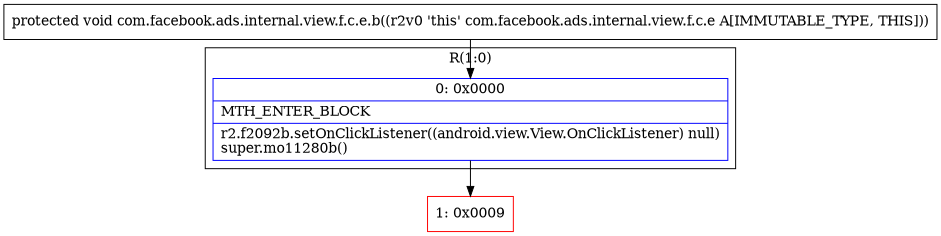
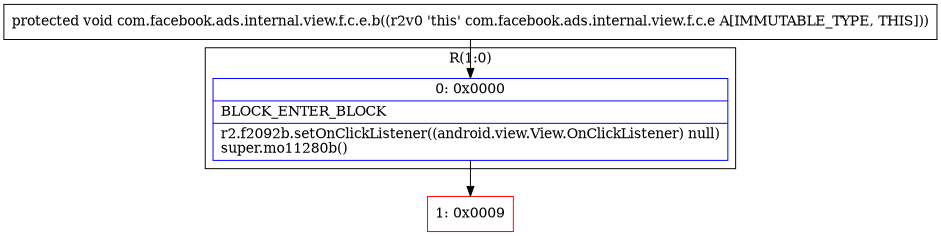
(296, 112) -> (304, 112)
